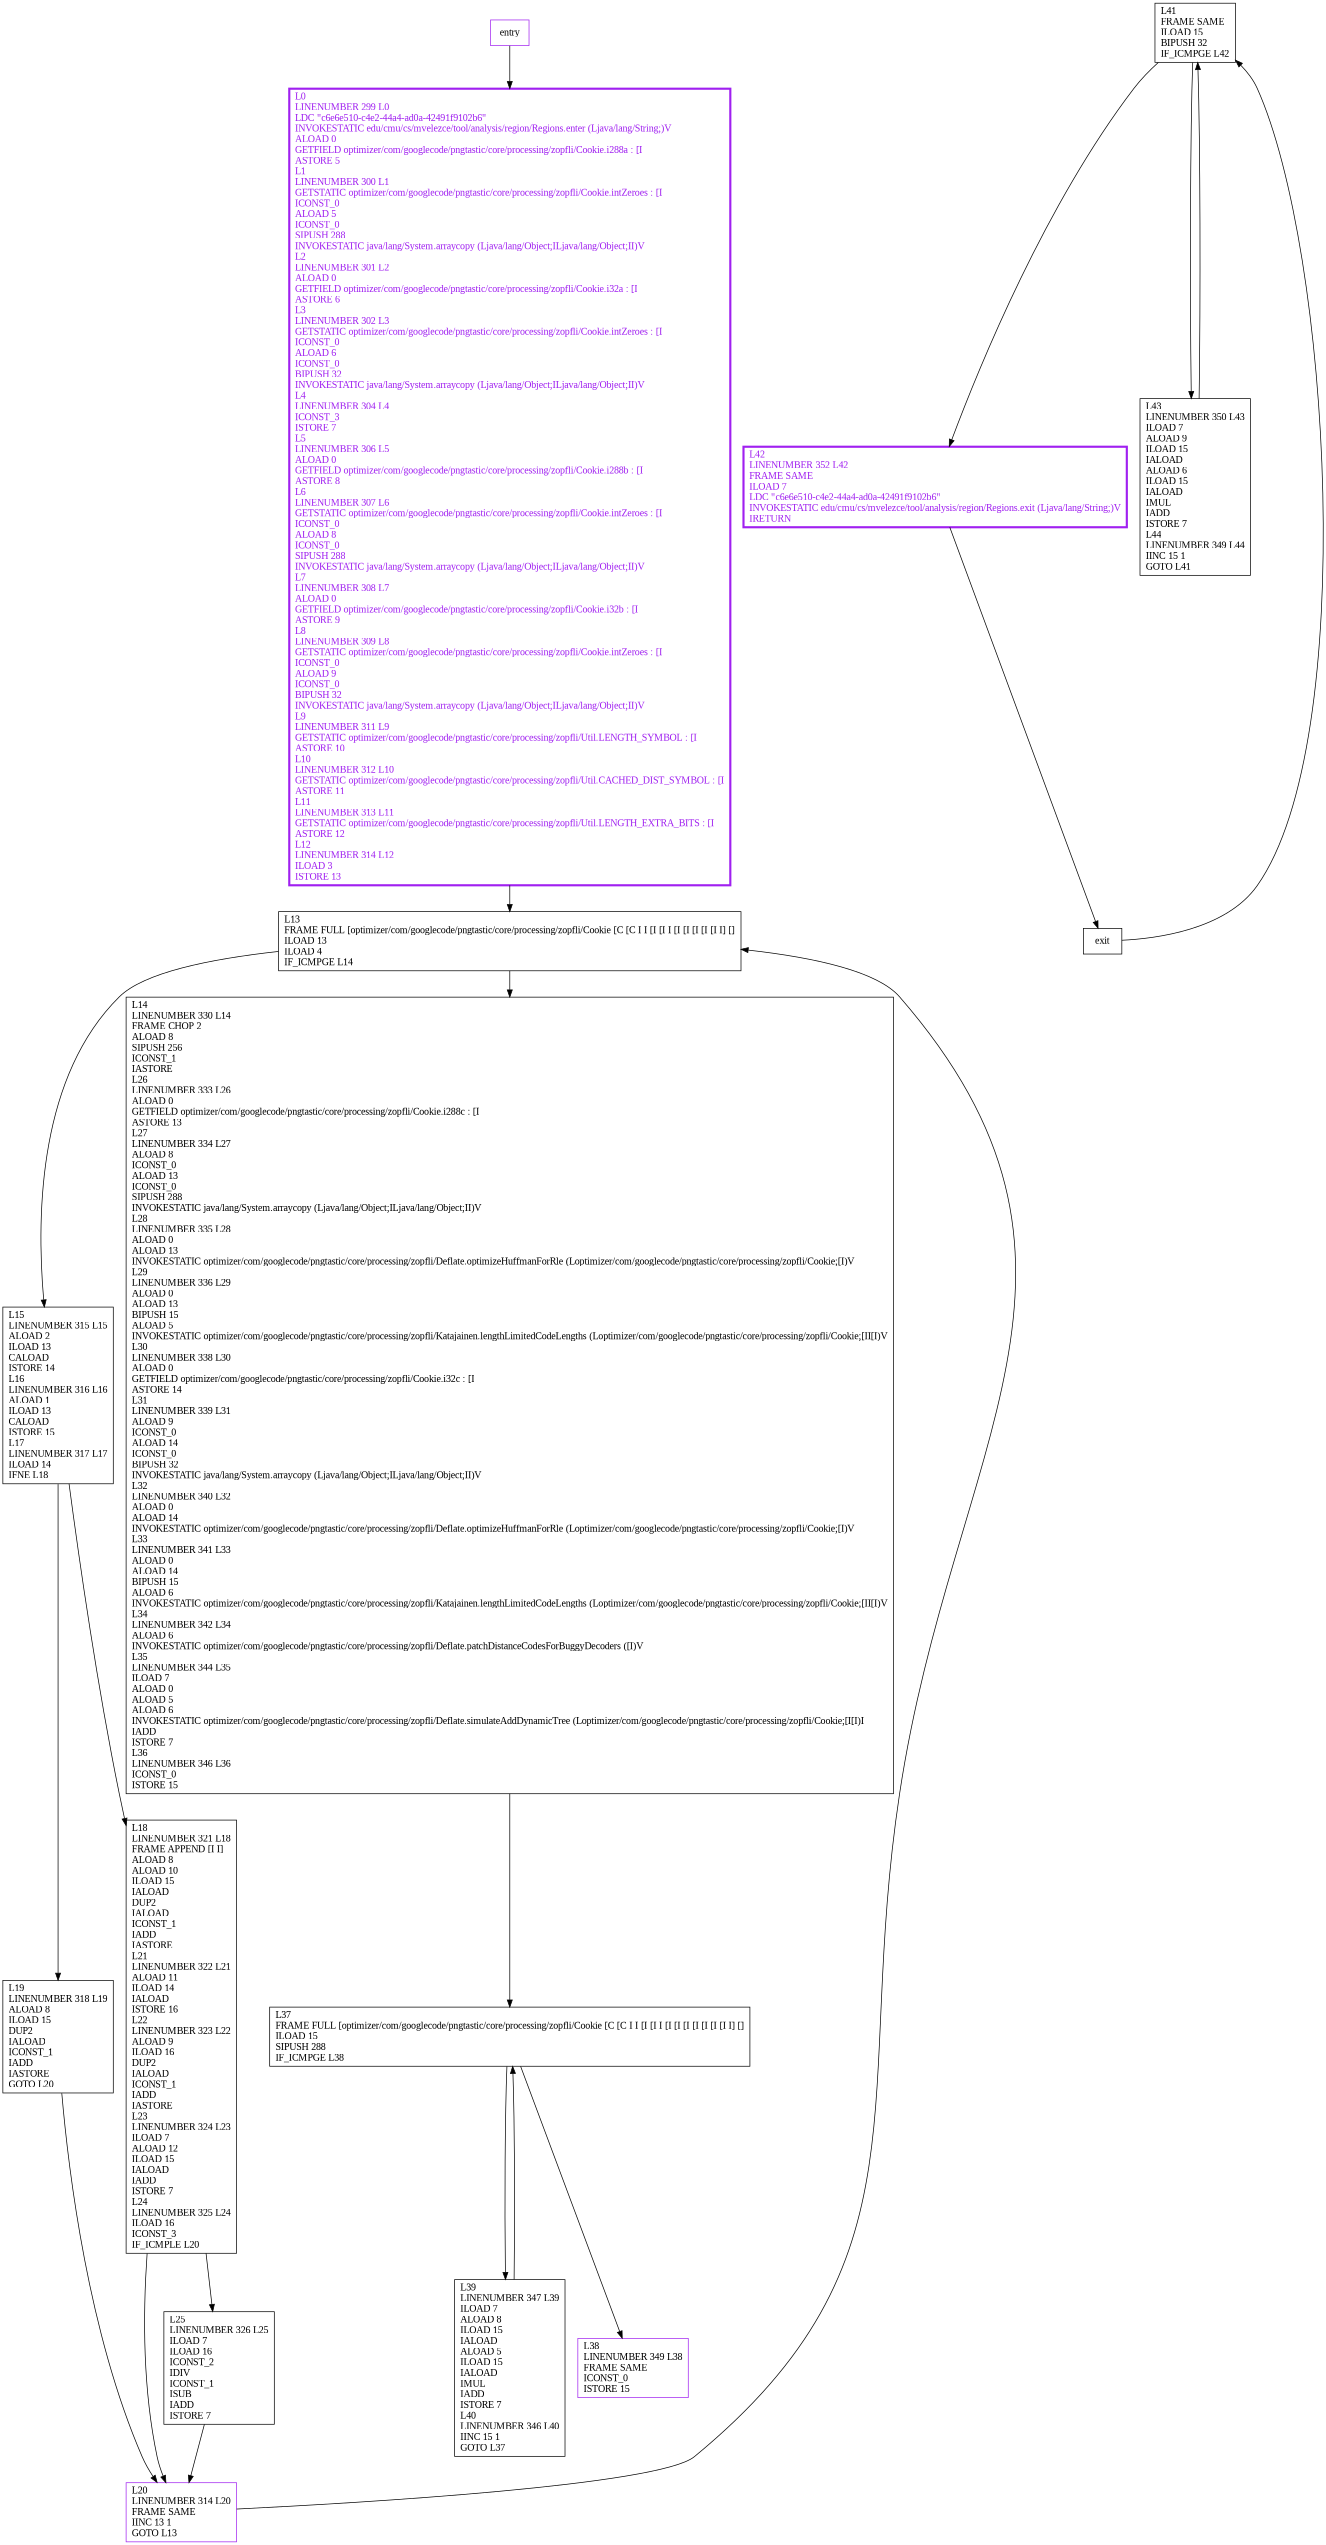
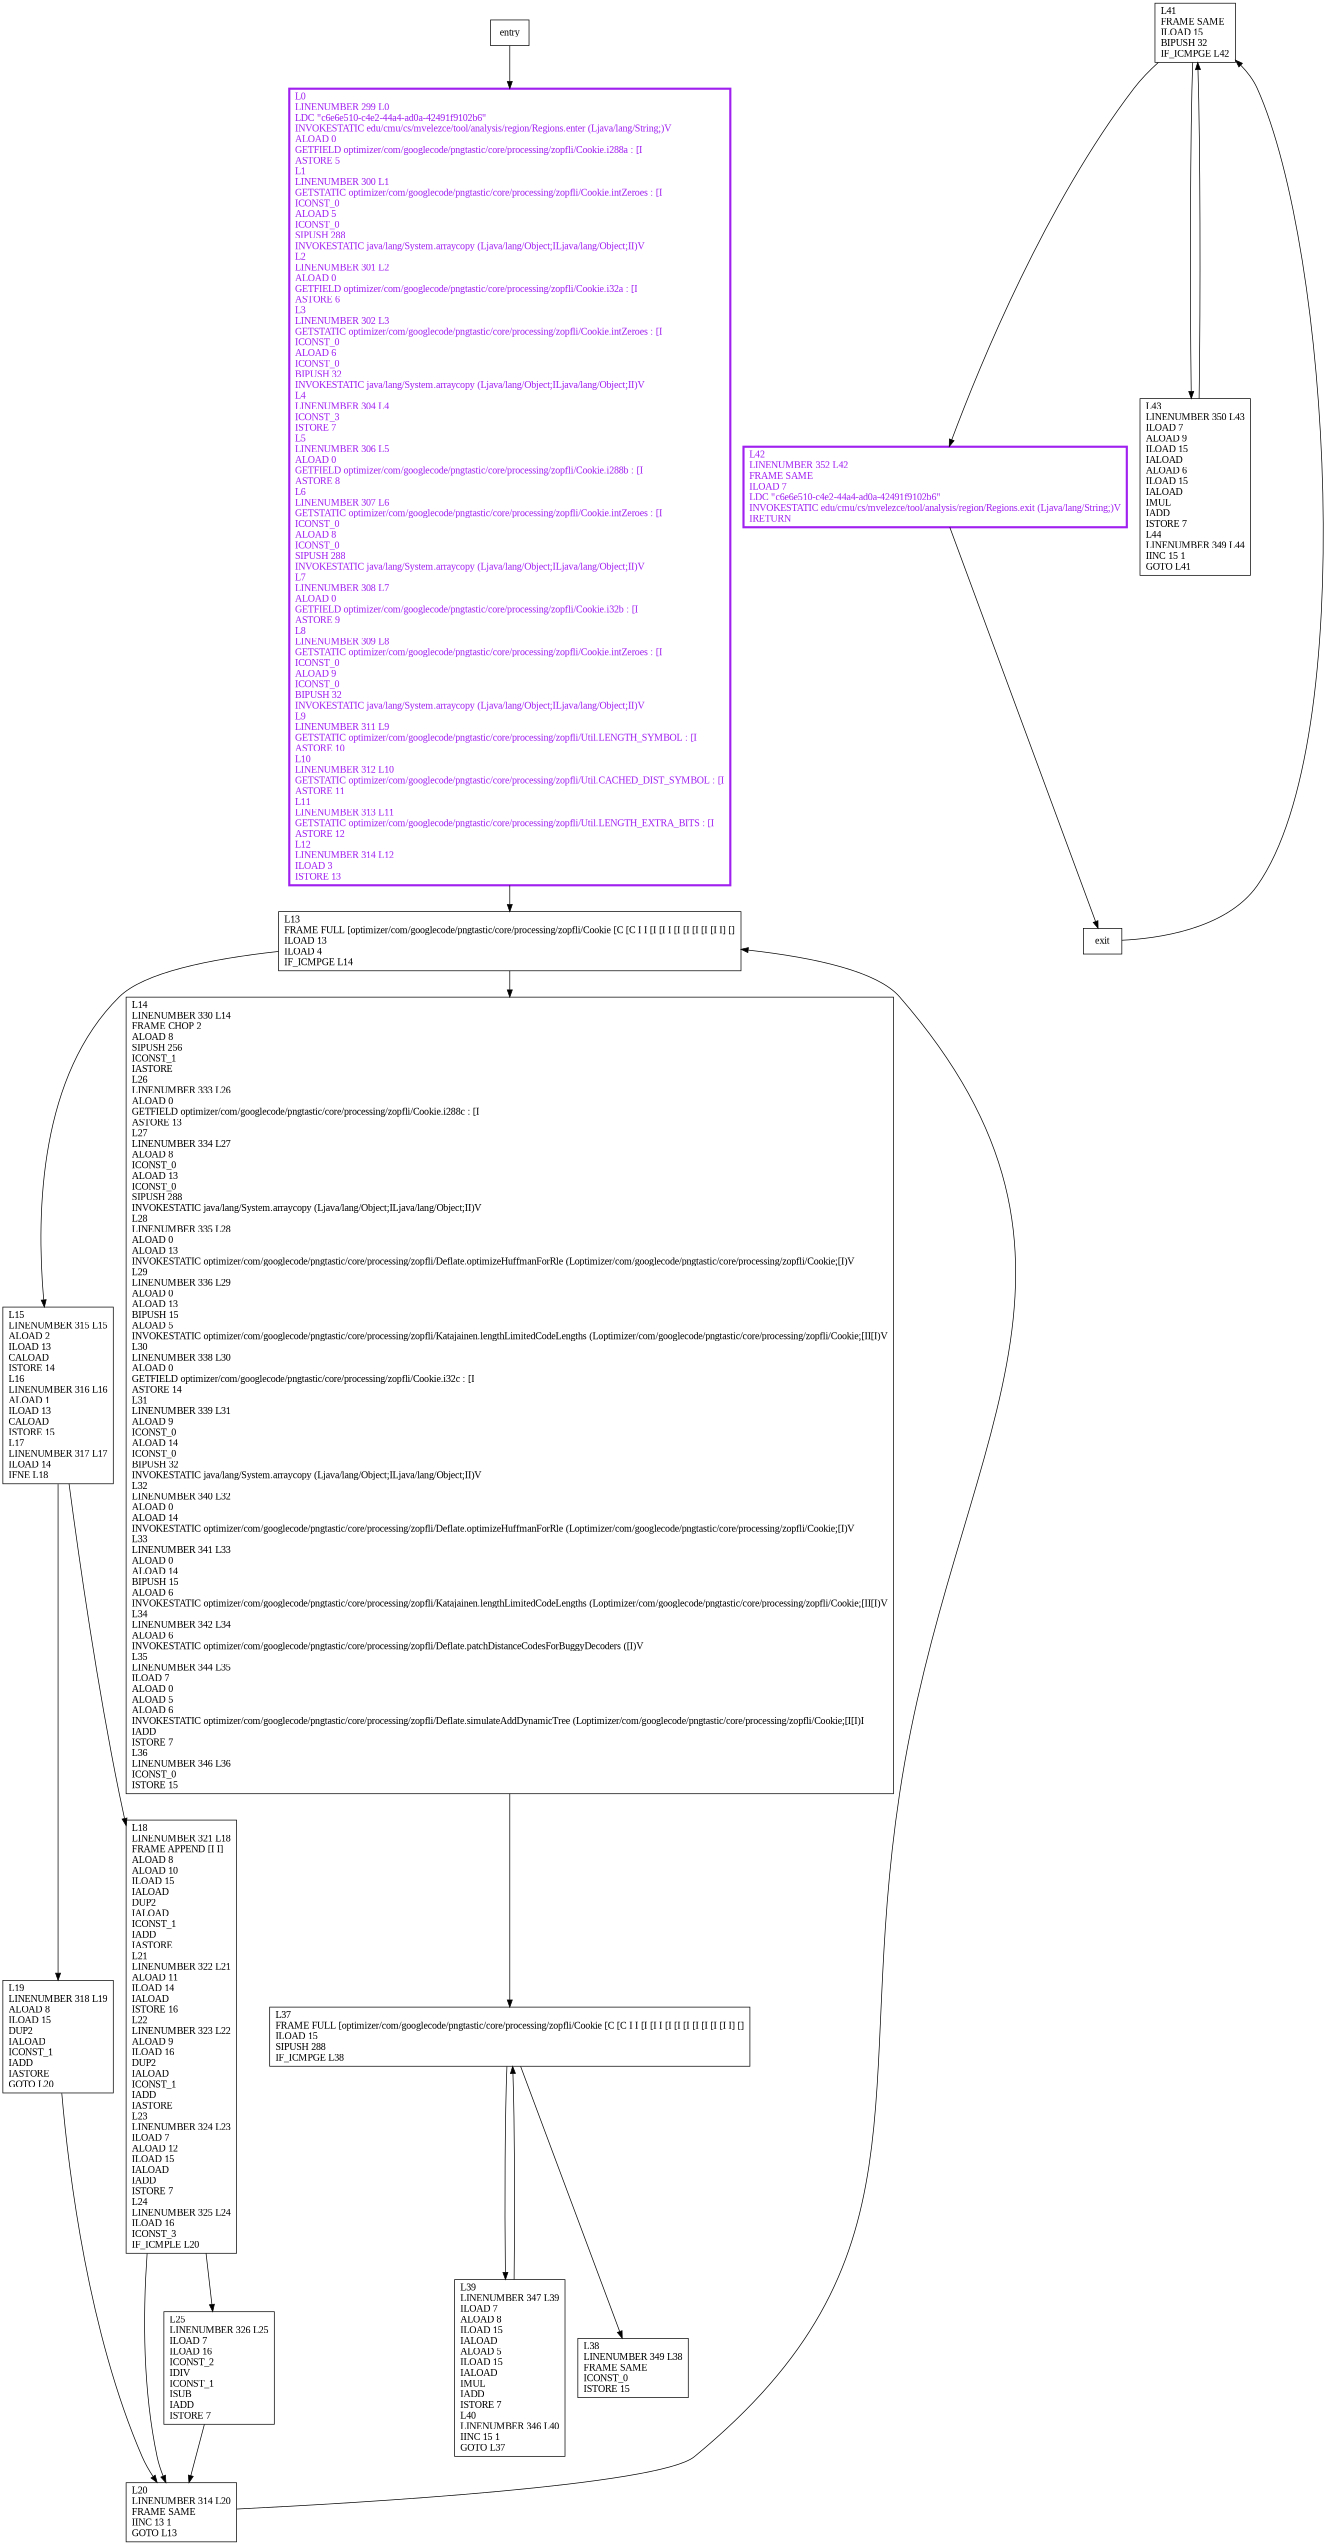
(510, 33) -> (510, 33)
(633, 2368) -> (633, 2368)
(181, 2512) -> (181, 2512)
